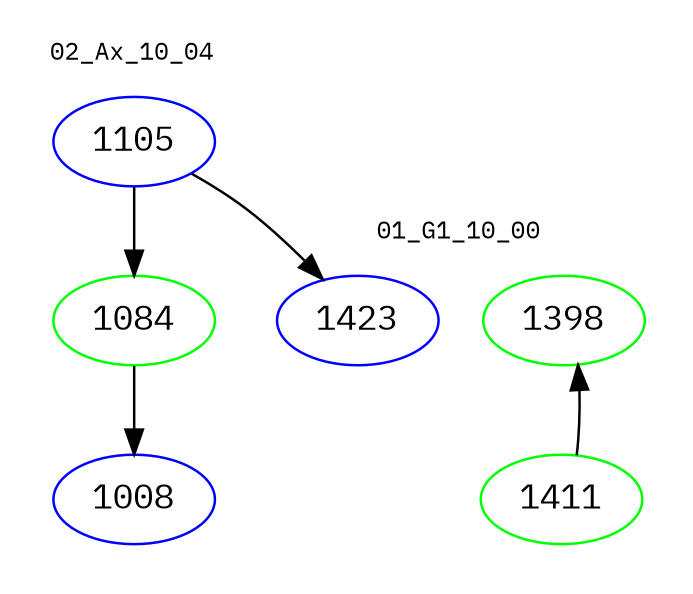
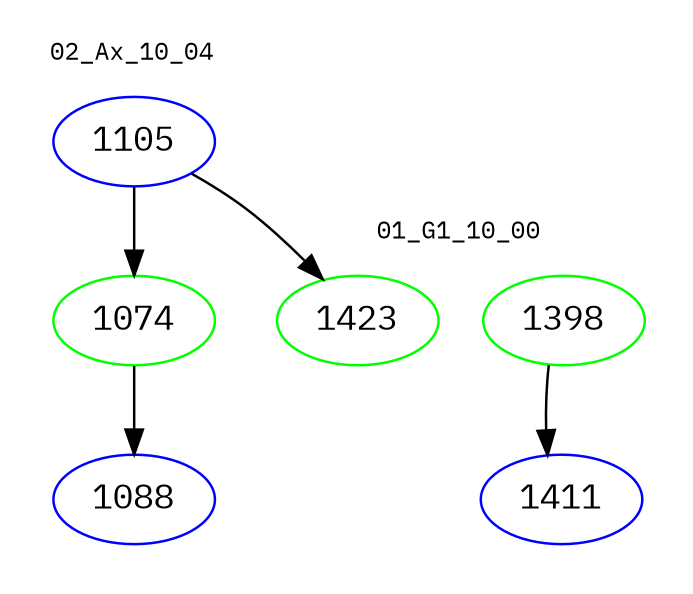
(134, 321) -> (134, 321)
(358, 321) -> (358, 321)
(579, 423) -> (546, 397)
(134, 499) -> (134, 499)
(562, 499) -> (562, 499)
